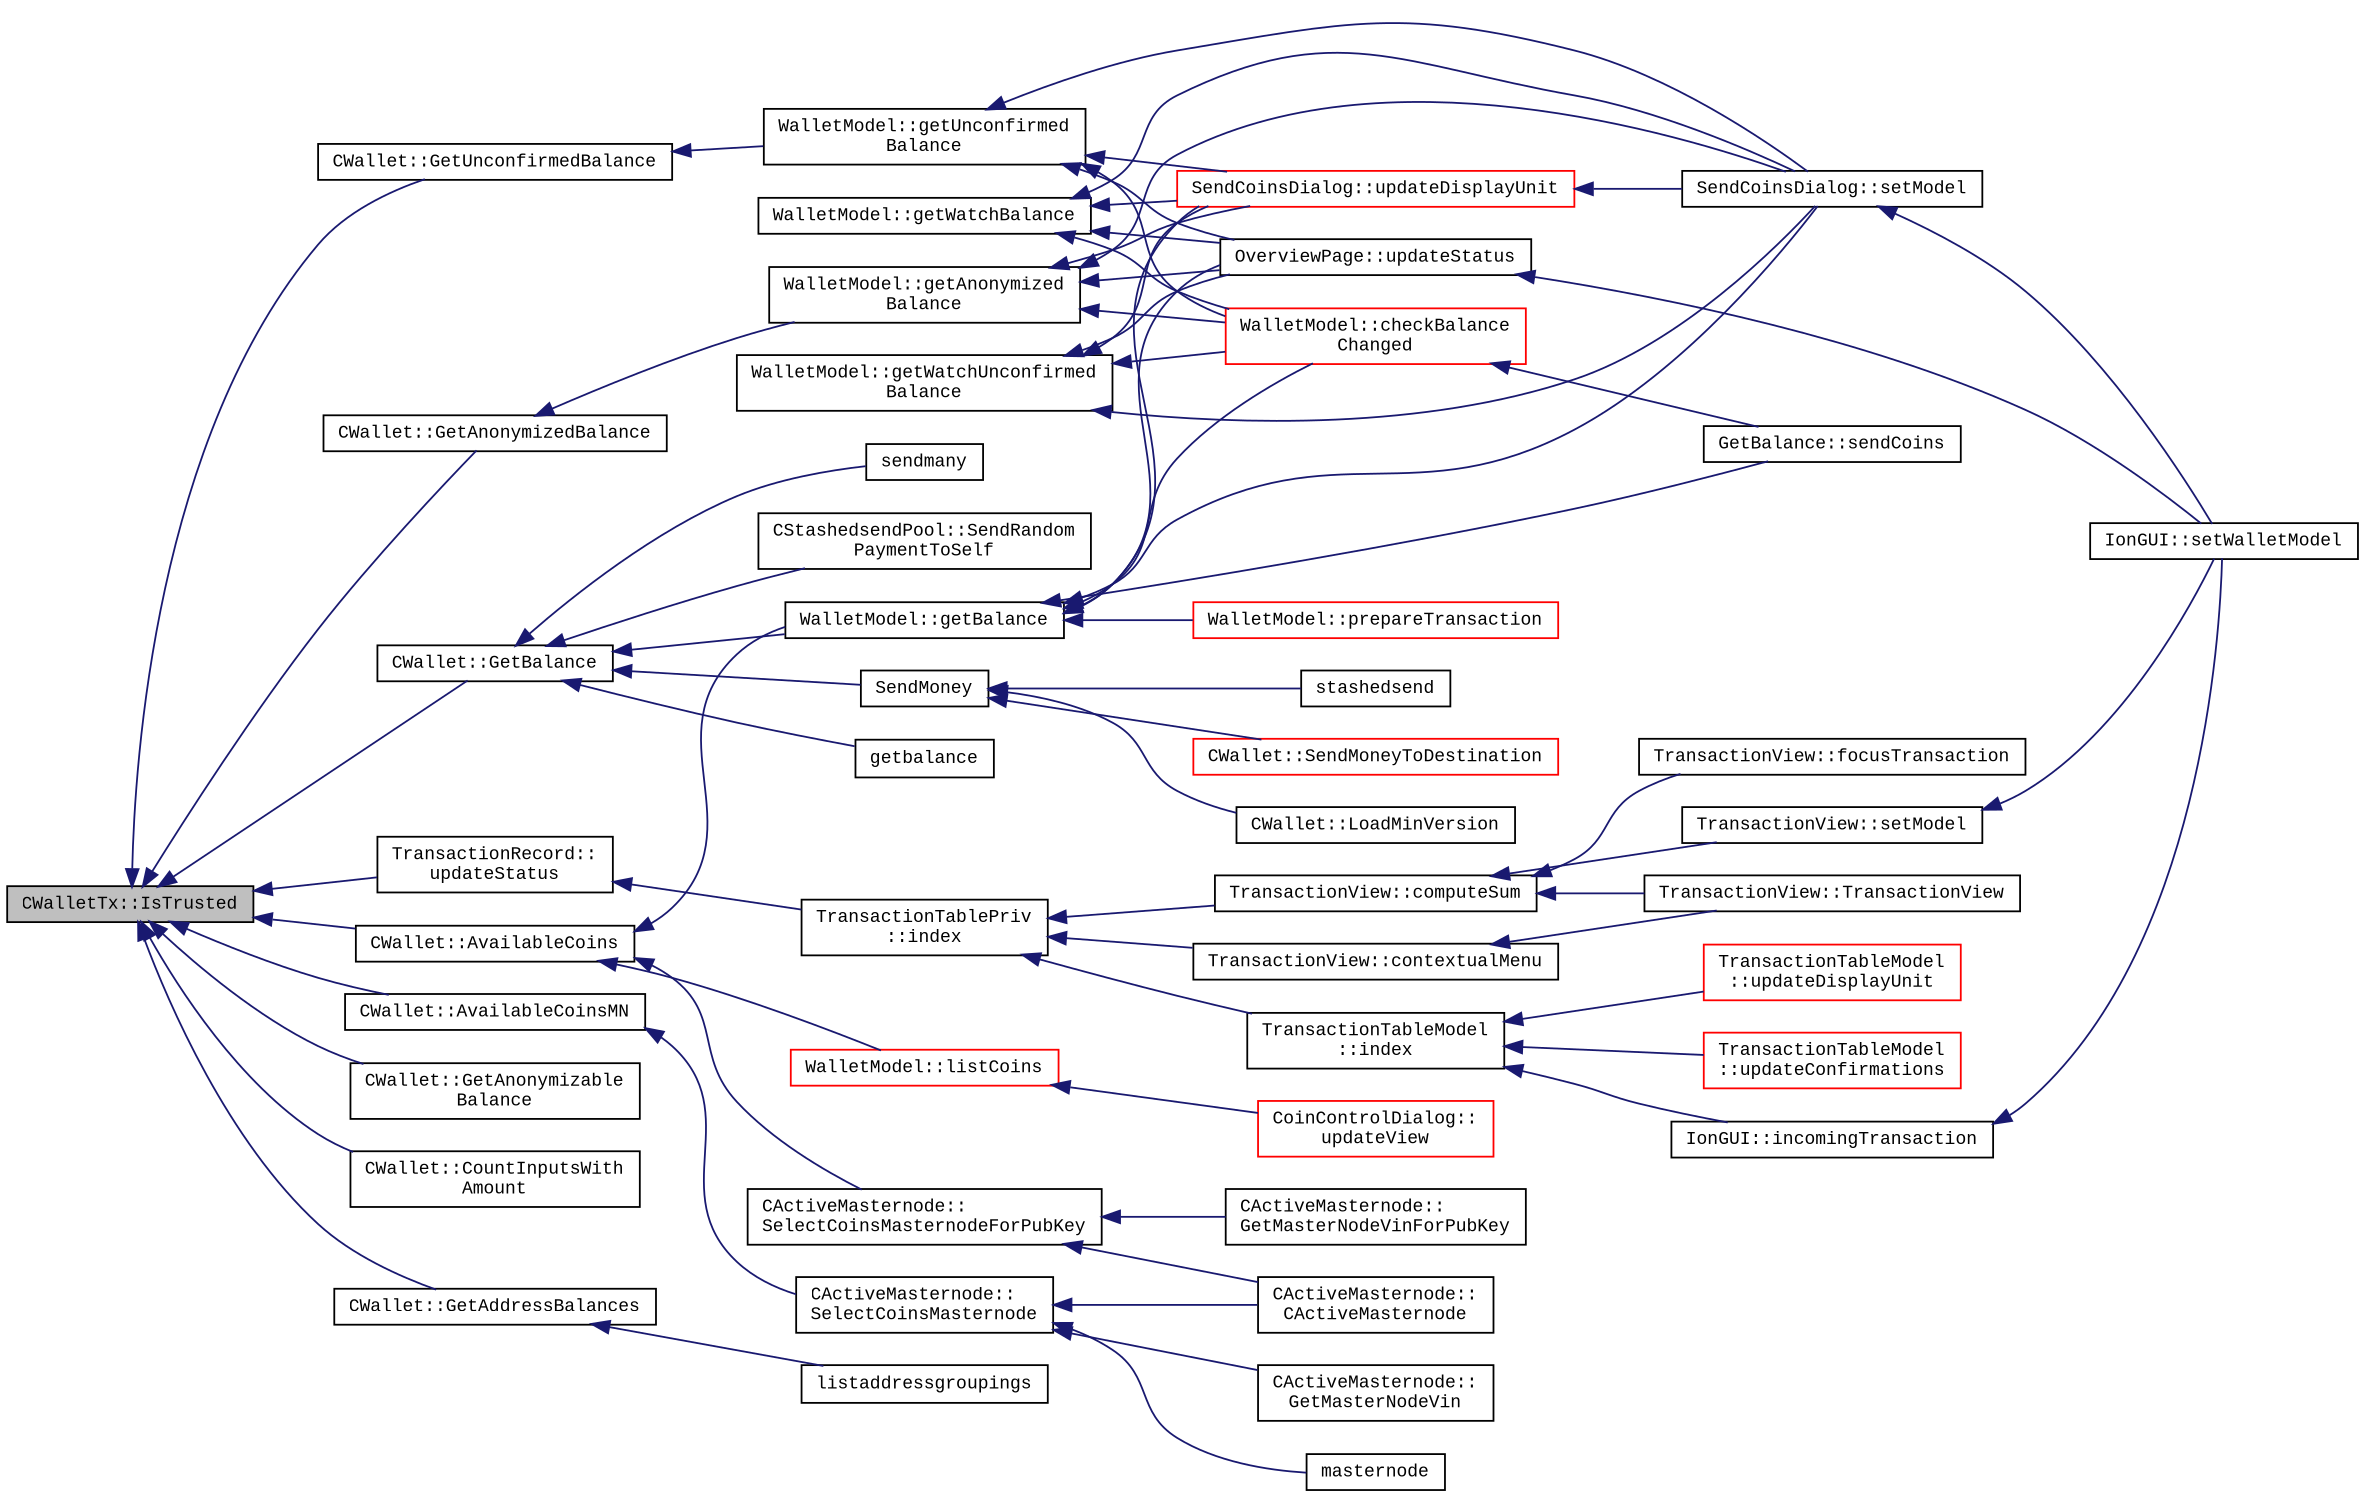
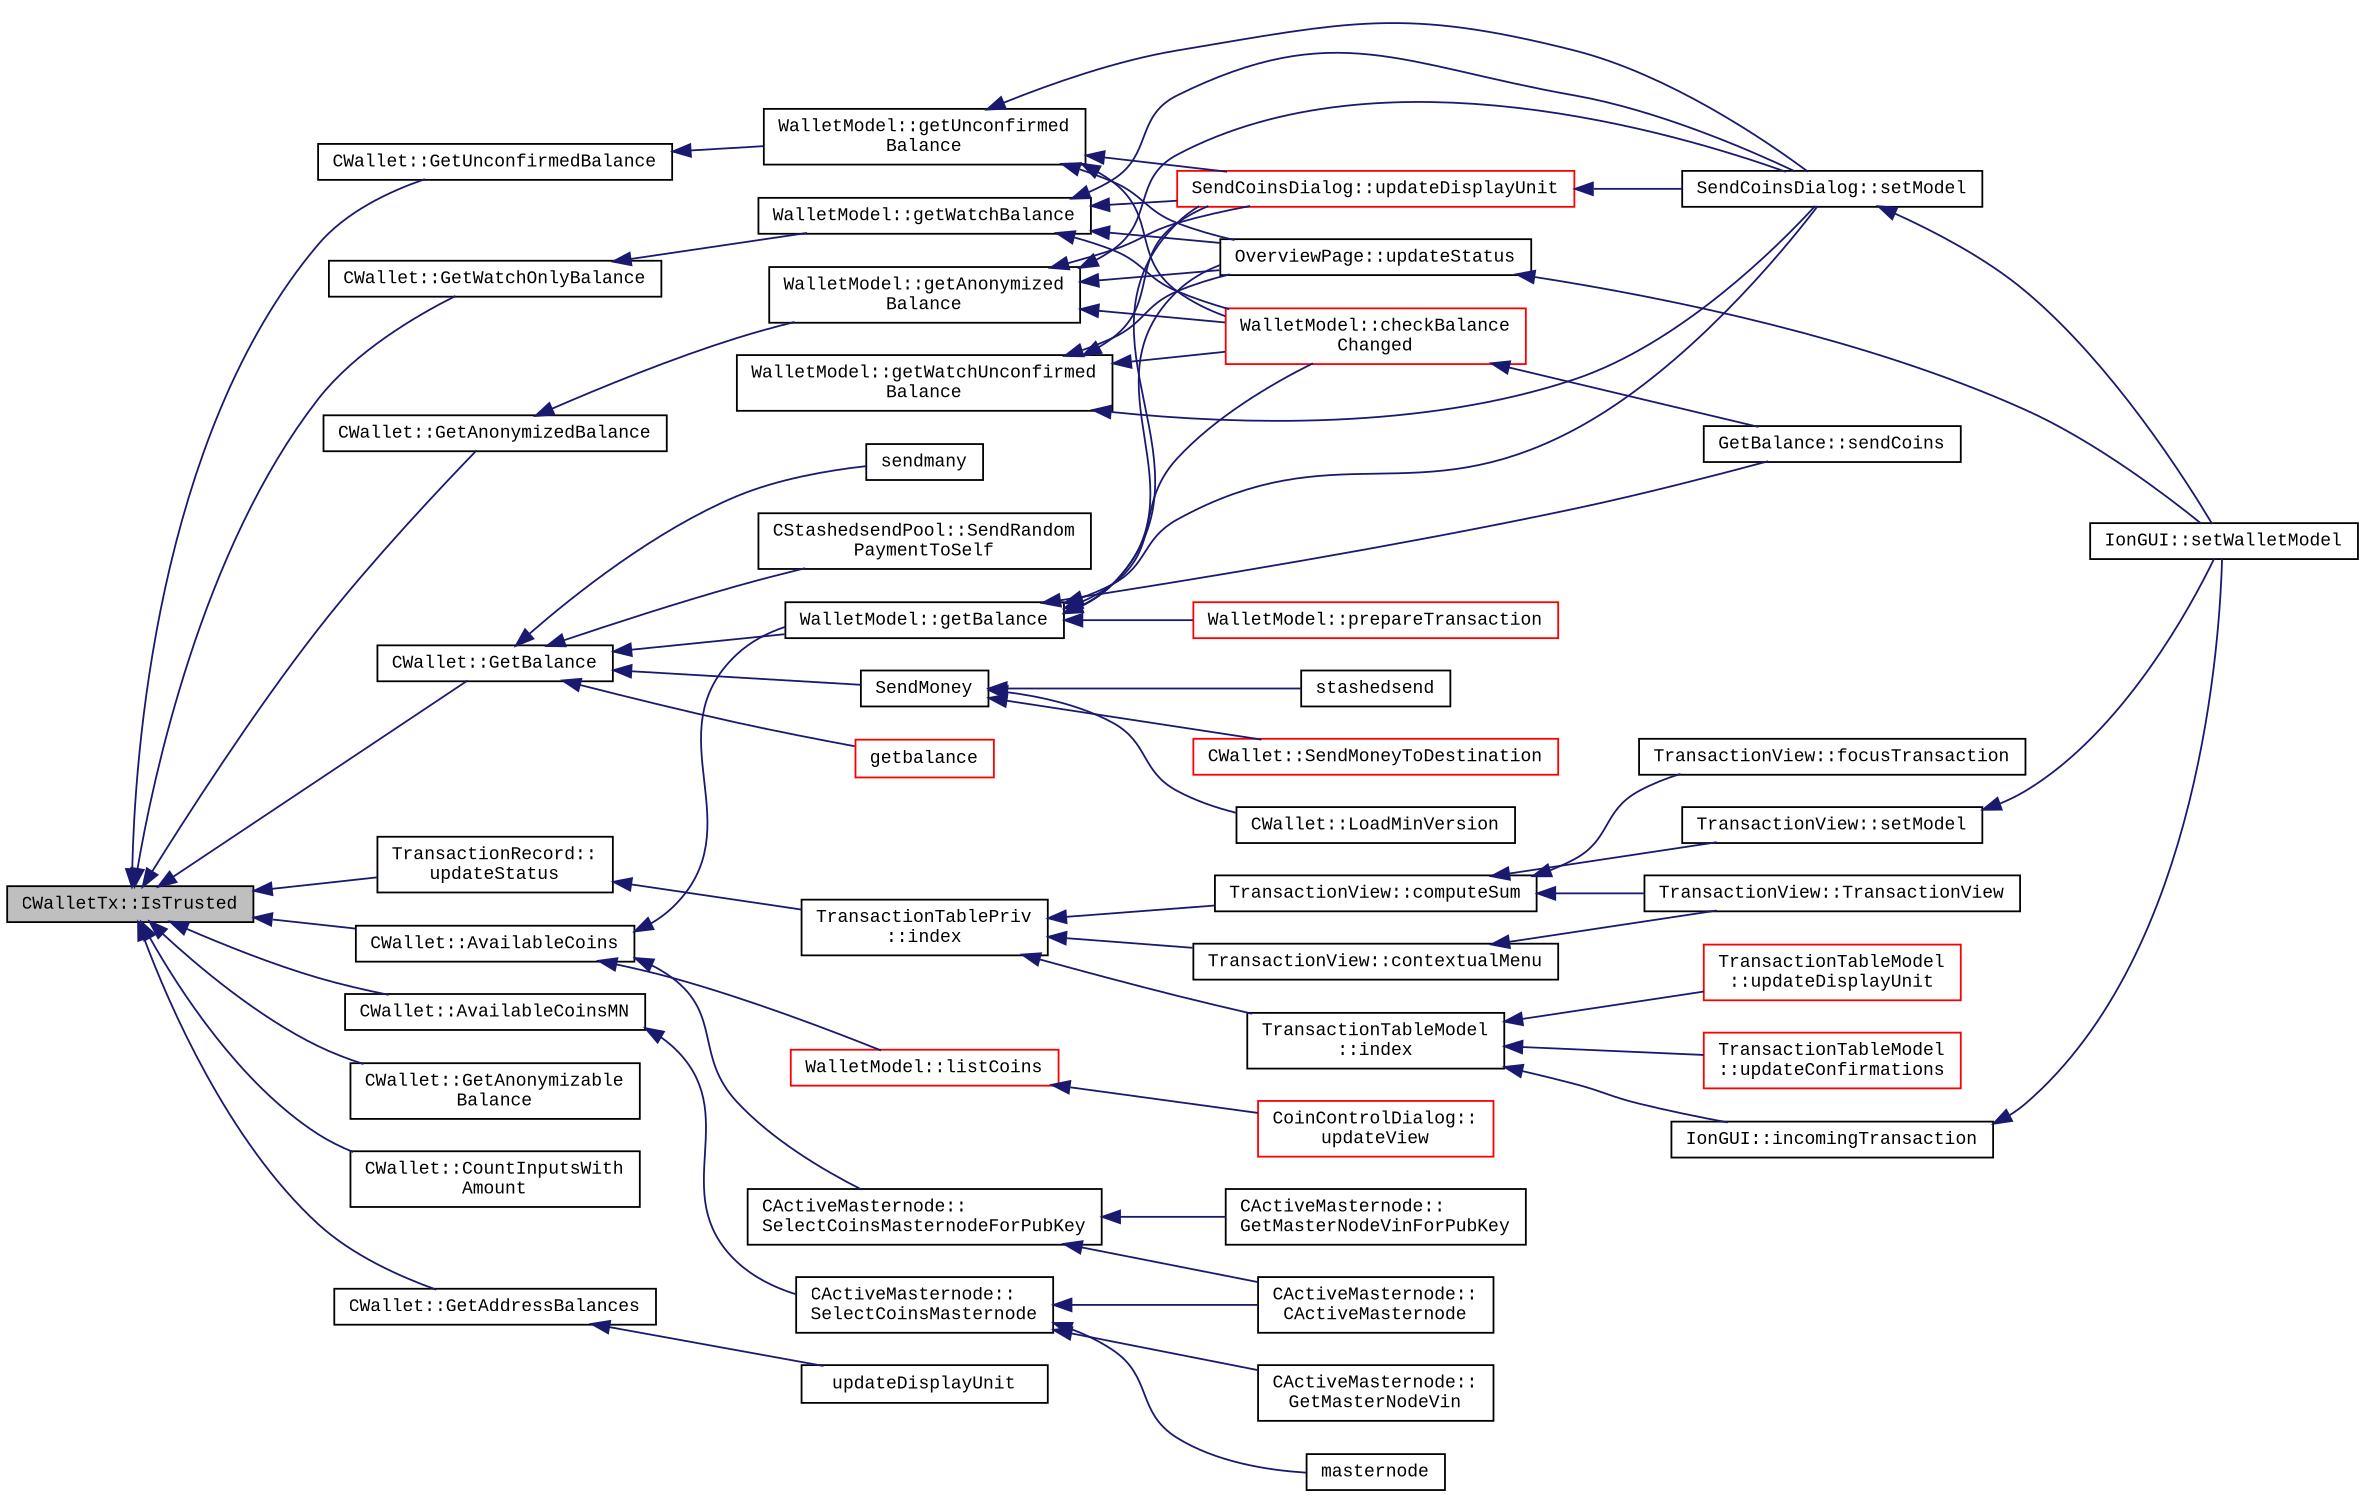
none -> (495, 279)
(925, 759) -> (925, 759)
(925, 1384) -> (925, 1384)
